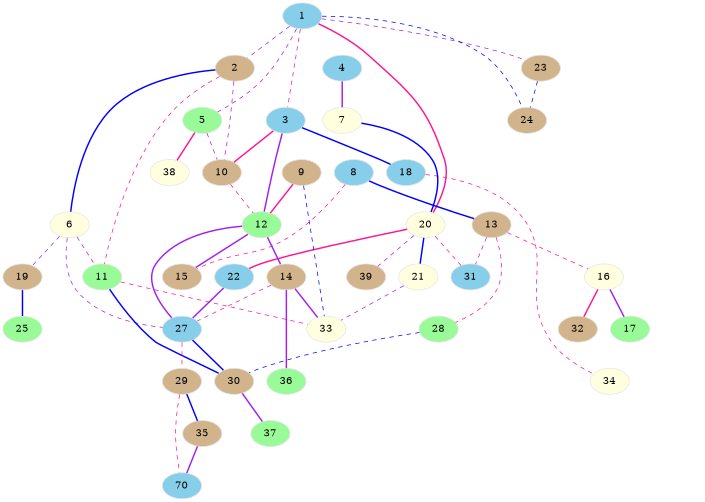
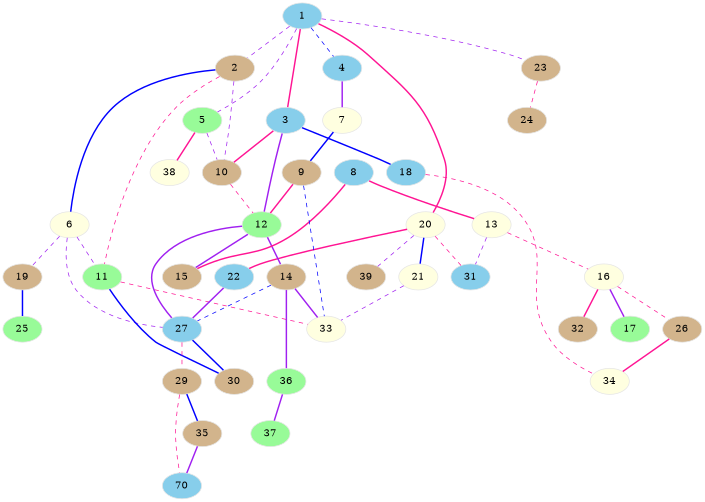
(432, 32) -> (322, 42)
(294, 68) -> (294, 68)
(534, 94) -> (534, 94)
(423, 149) -> (322, 146)
(421, 201) -> (421, 201)
(492, 225) -> (492, 225)
(280, 242) -> (280, 242)
(234, 303) -> (234, 303)
(439, 329) -> none
none -> (682, 329)
(252, 407) -> (278, 408)
